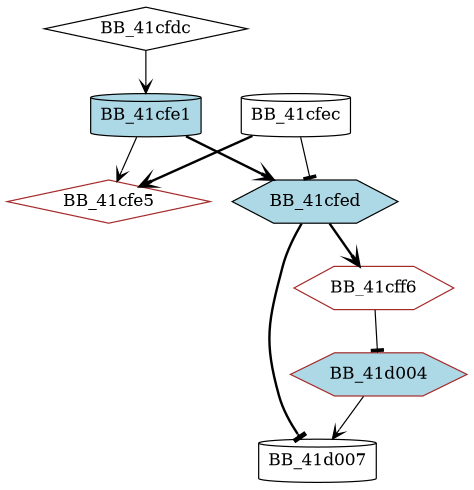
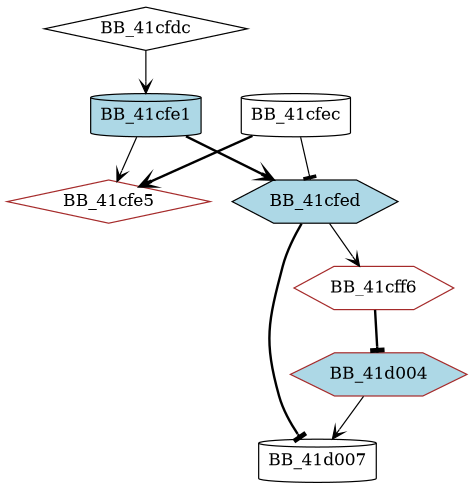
(341, 240) -> (341, 240)
(376, 328) -> (376, 328)
